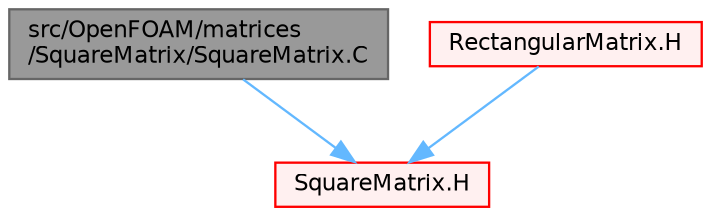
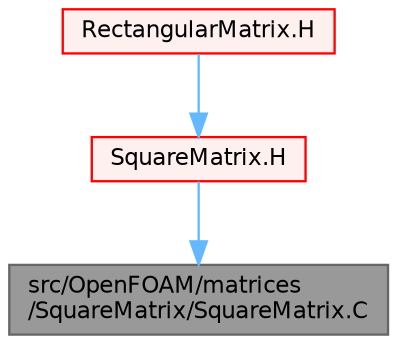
(289, 114) -> (199, 211)
